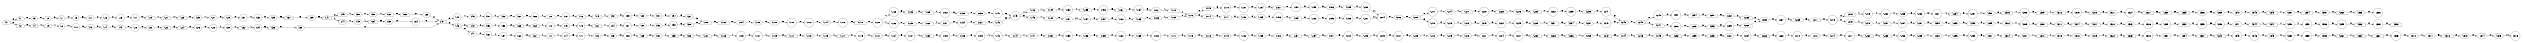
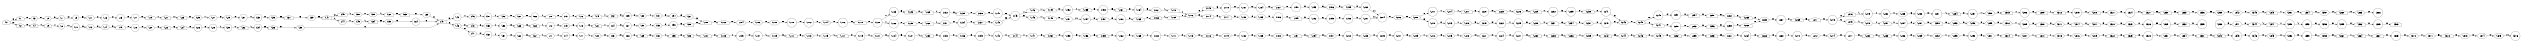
(2210, 24) -> none
